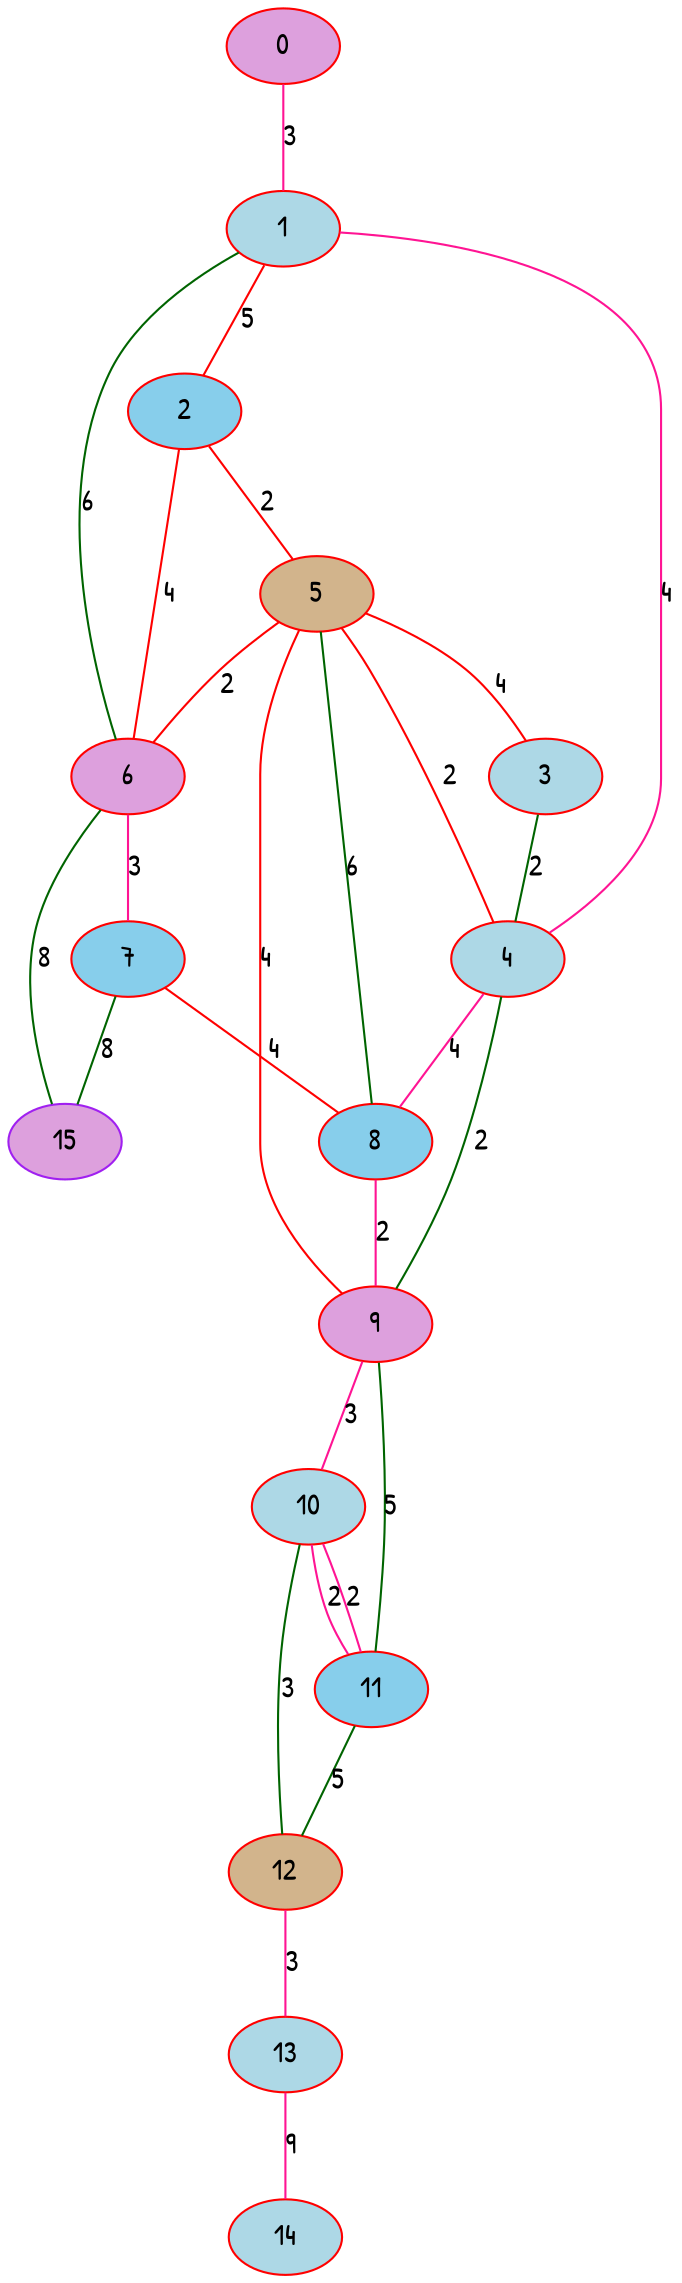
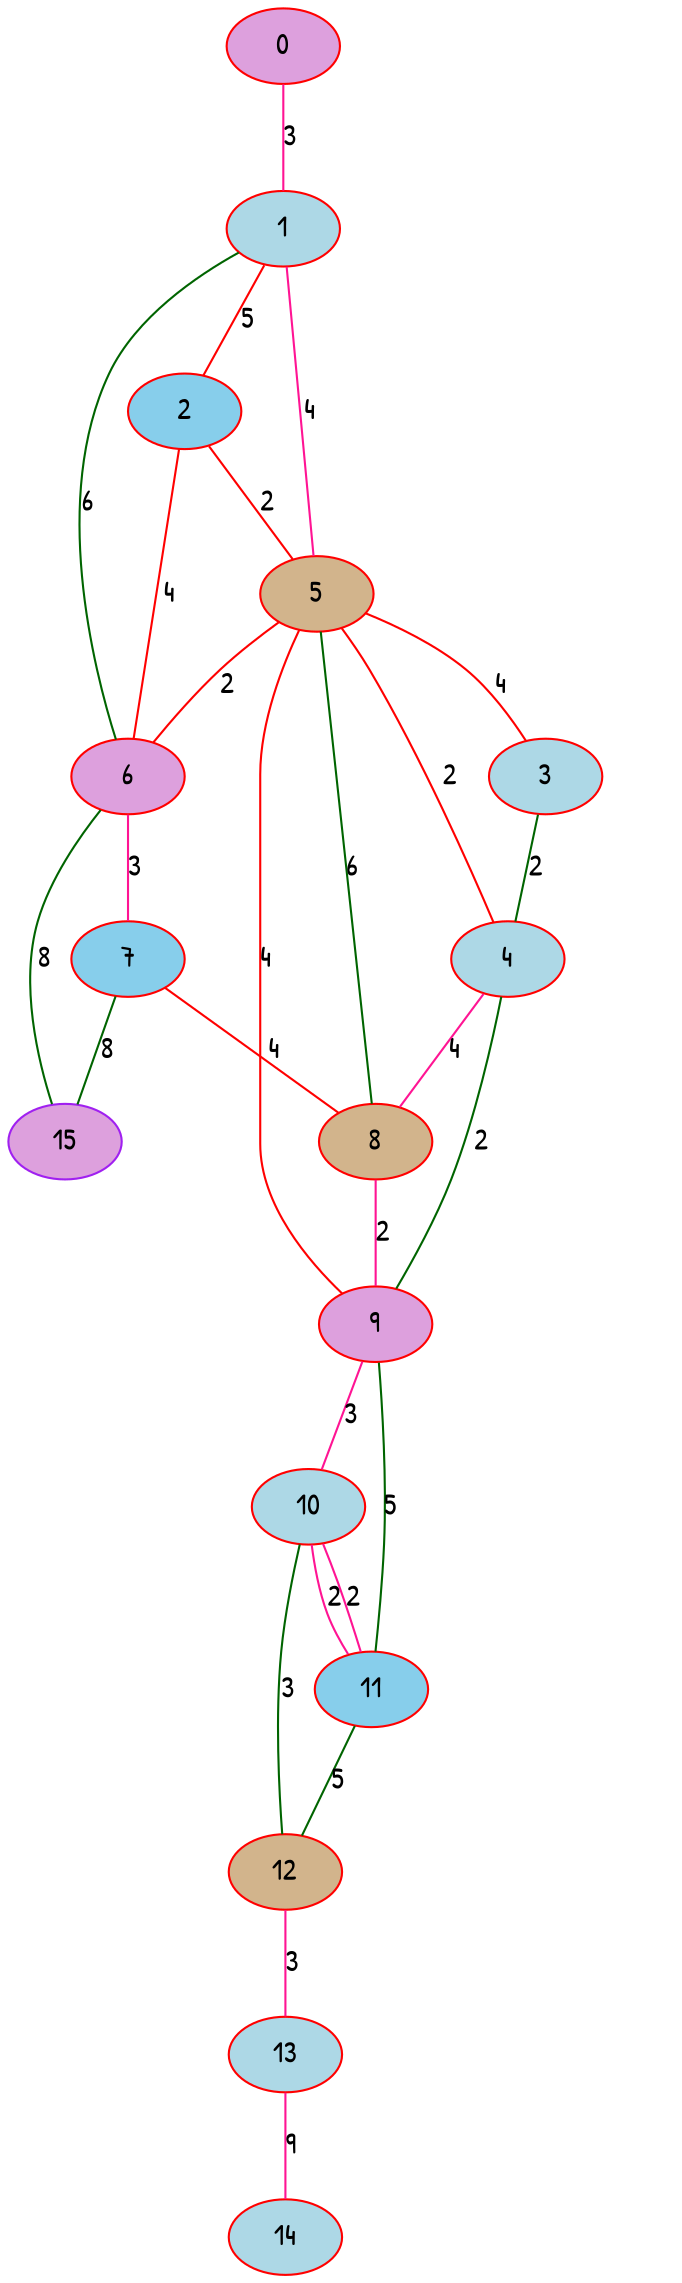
(661, 492) -> (300, 411)
(376, 1142) -> (376, 1142)
